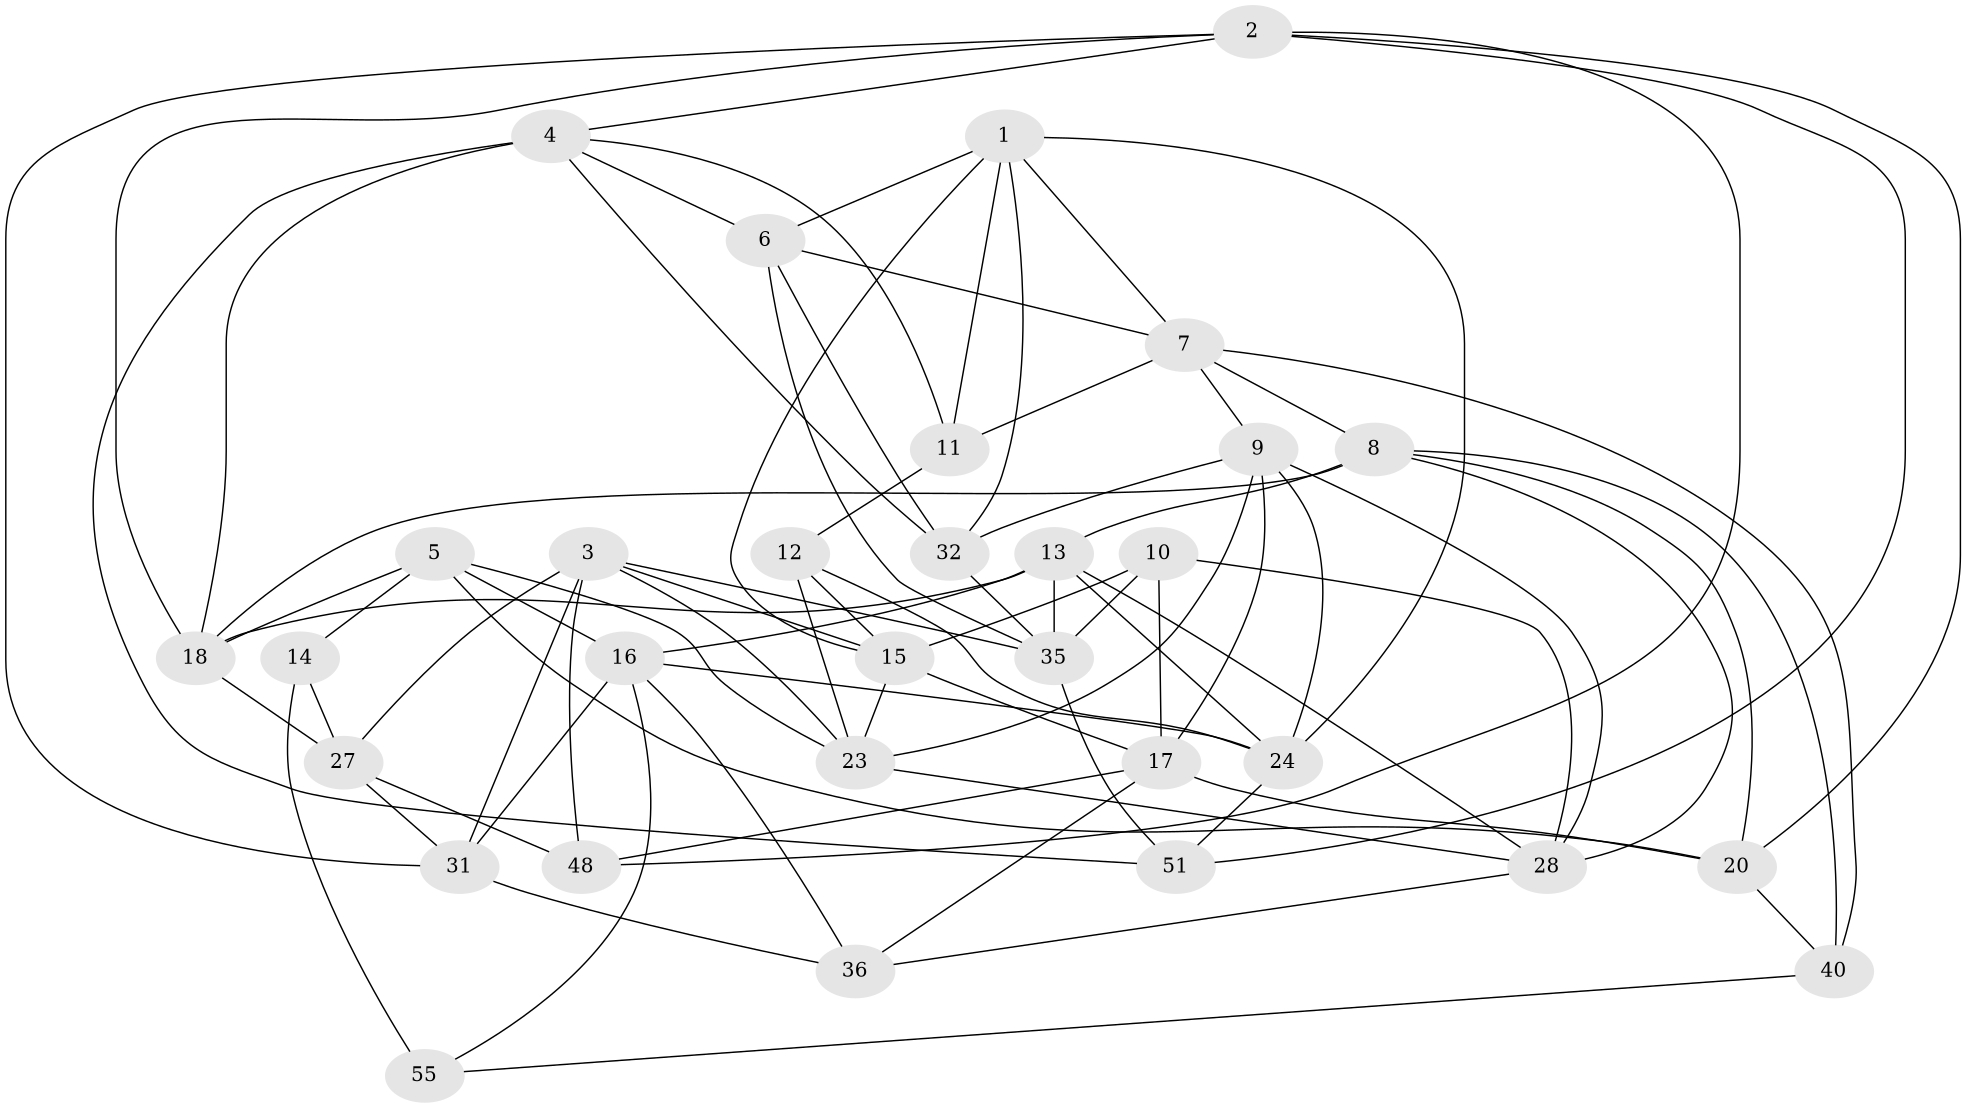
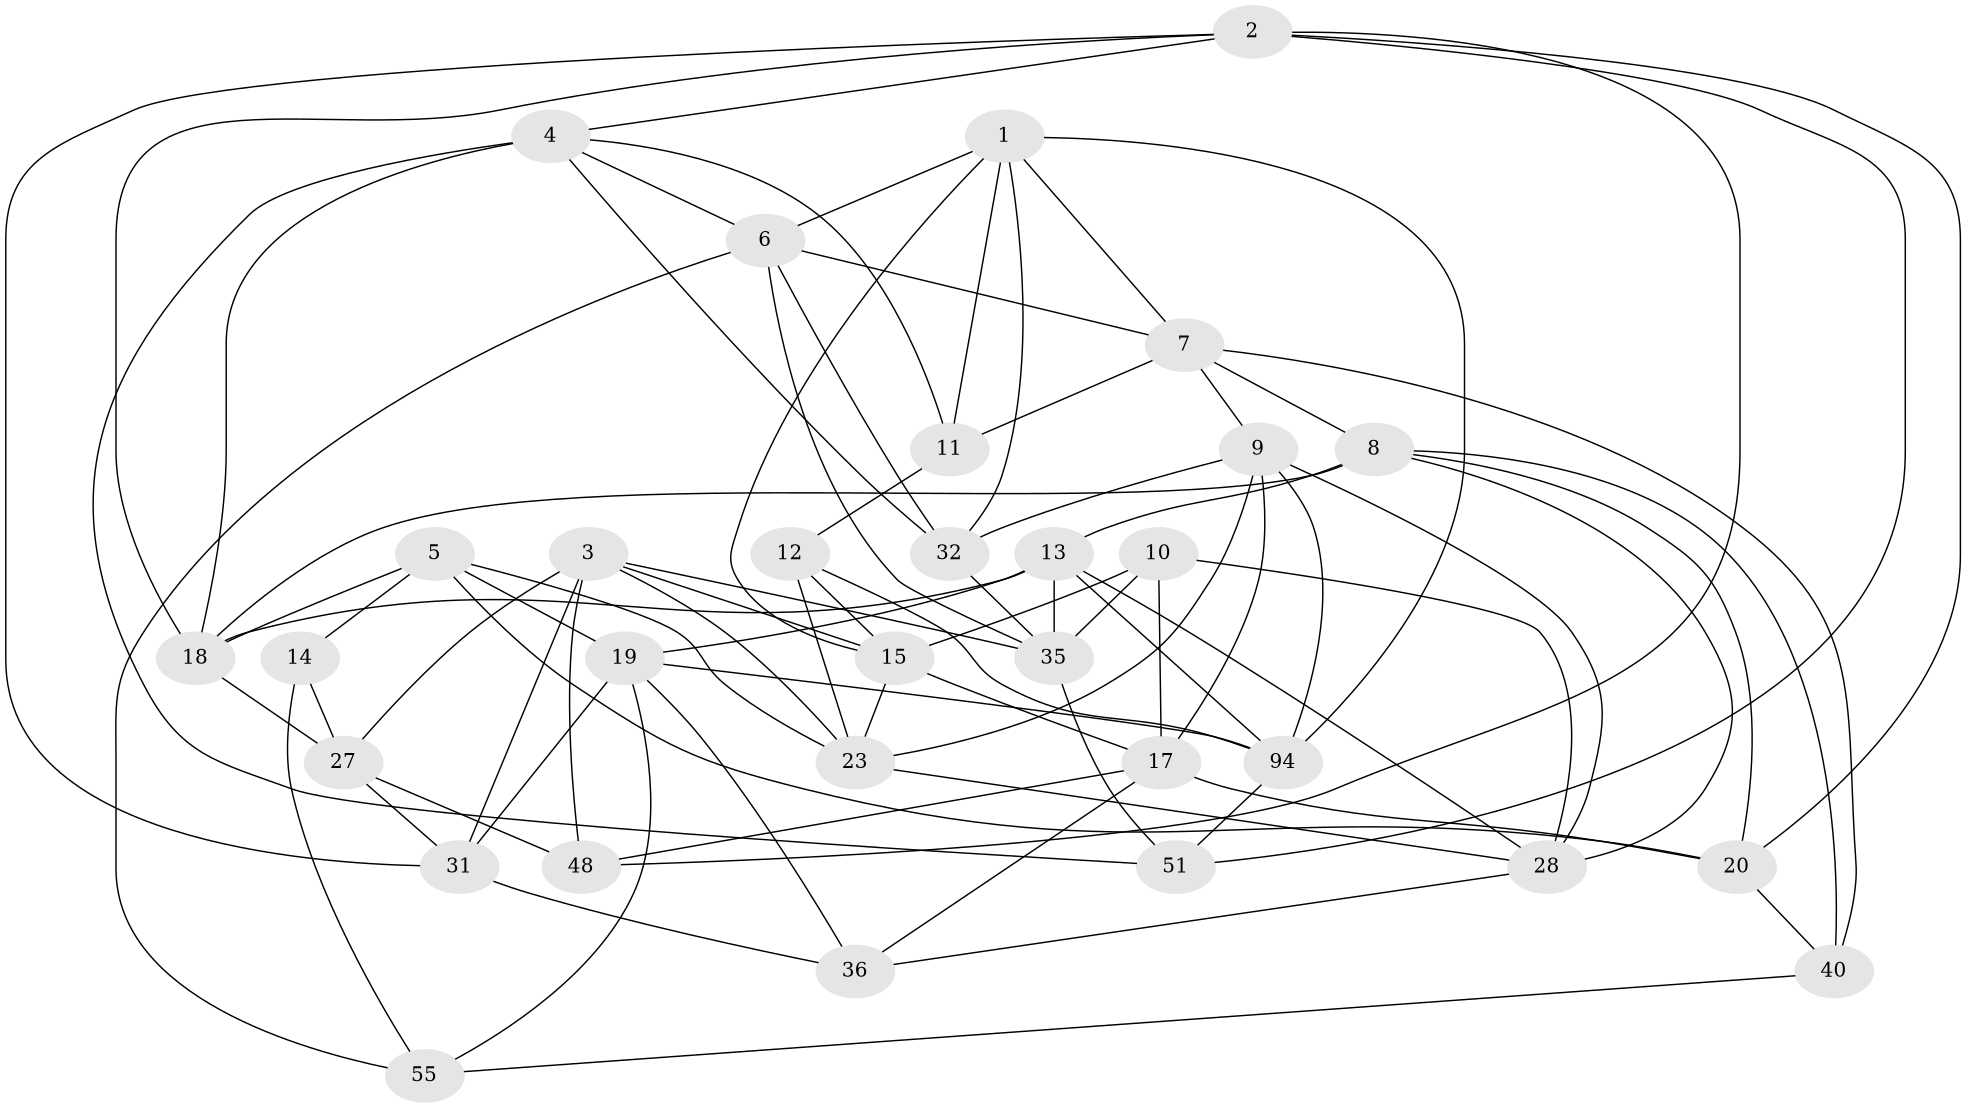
none -> (177, 590)
(625, 658) -> (625, 658)
(1283, 763) -> (1283, 763)
